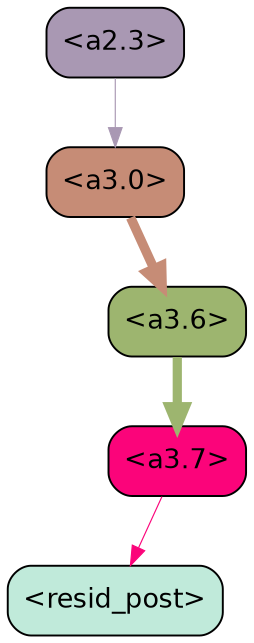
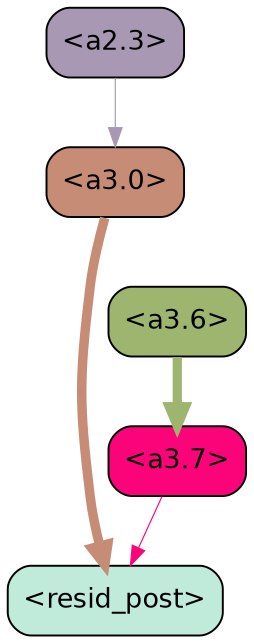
(142, 243) -> (82, 382)
